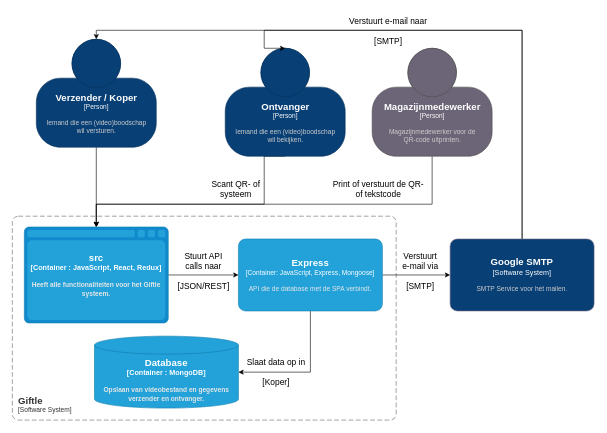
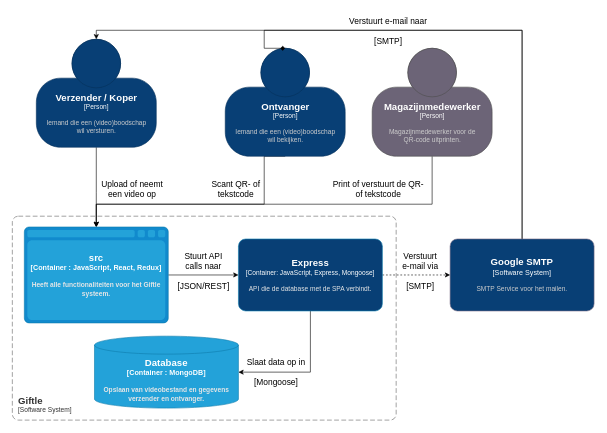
(279, 48) -> (279, 48)
none -> (132, 189)
(236, 189) -> (236, 189)
(311, 275) -> (311, 275)
(413, 275) -> (413, 275)
(276, 372) -> (276, 372)
